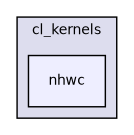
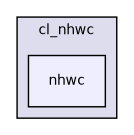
(67, 31) -> (67, 31)
